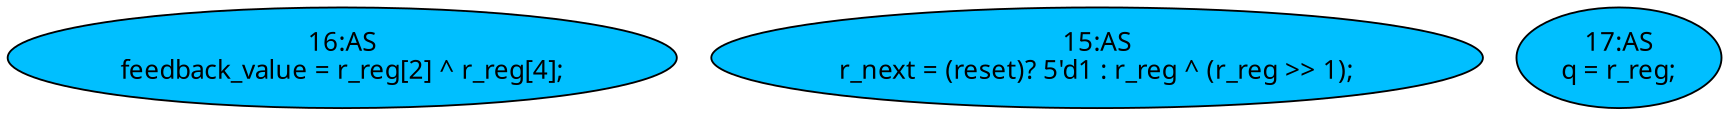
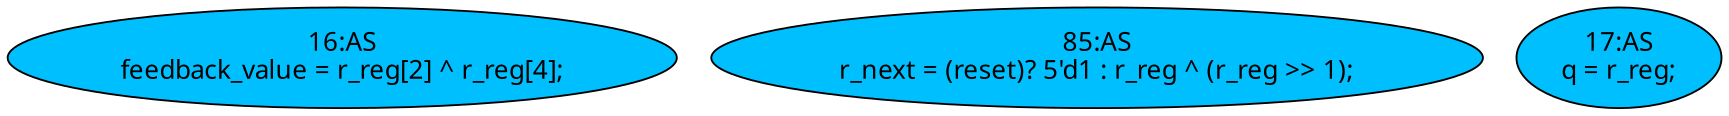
(1097, 58) -> (1097, 58)
